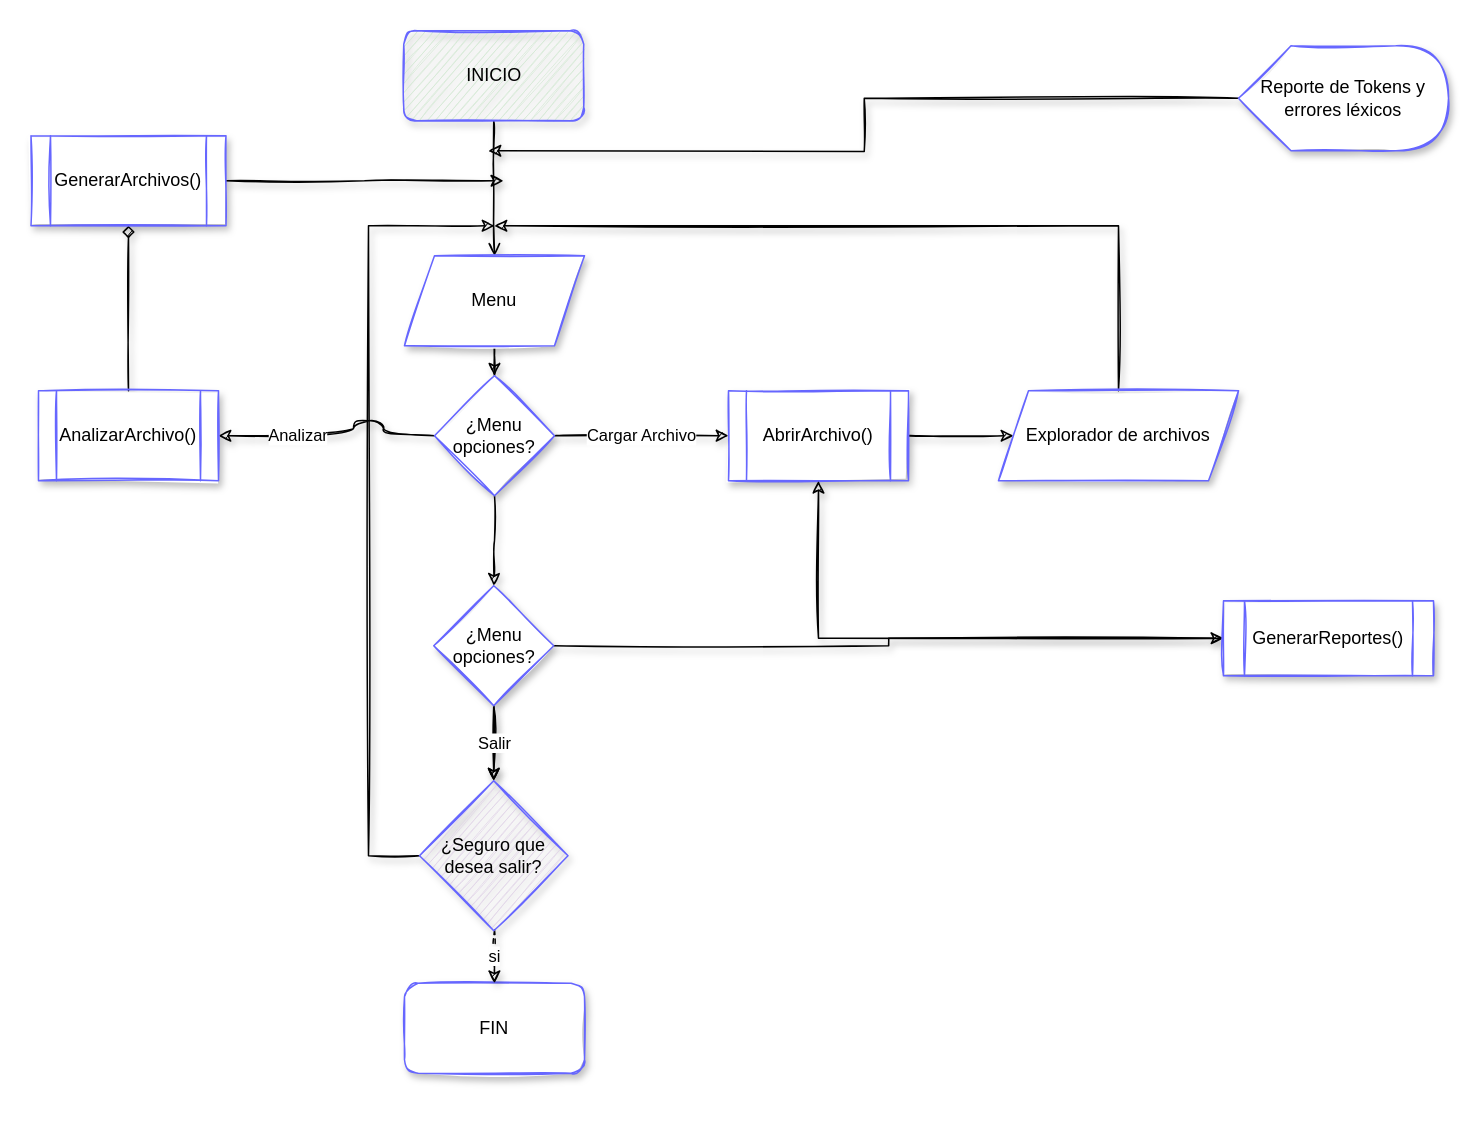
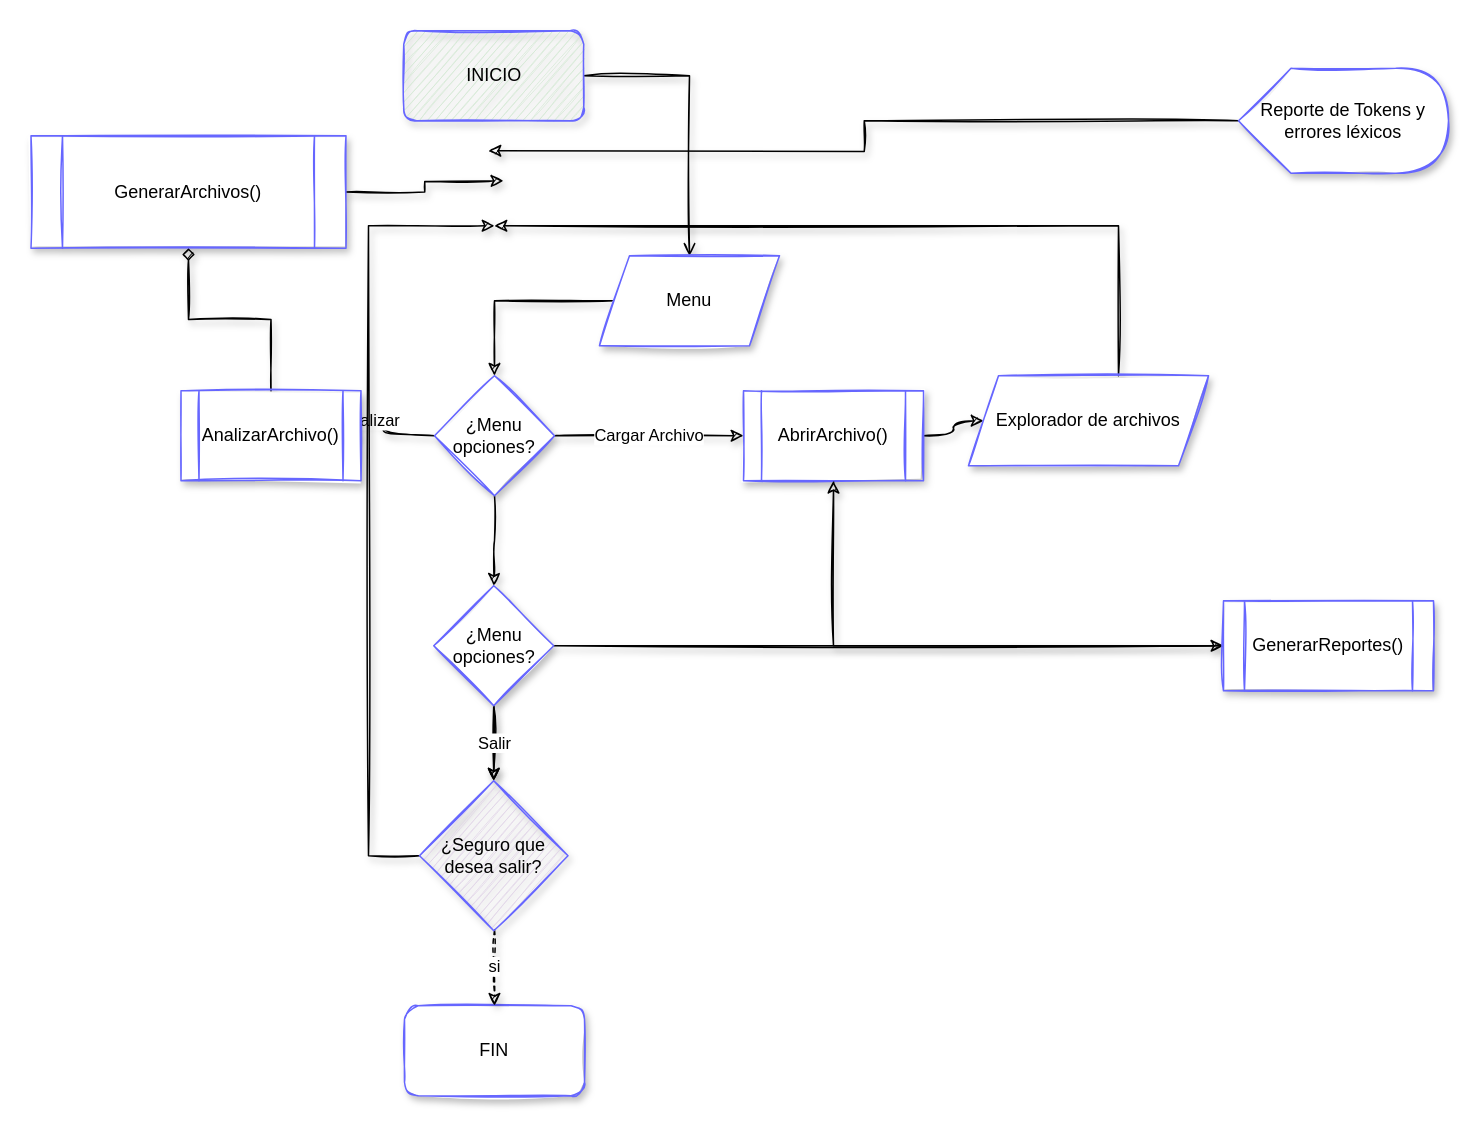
(1343, 98) -> (1343, 121)
(128, 181) -> (188, 192)
(494, 301) -> (689, 301)
(128, 436) -> (271, 436)
(818, 436) -> (833, 436)
(1118, 436) -> (1088, 421)
(1328, 638) -> (1328, 646)
(494, 1028) -> (494, 1051)
